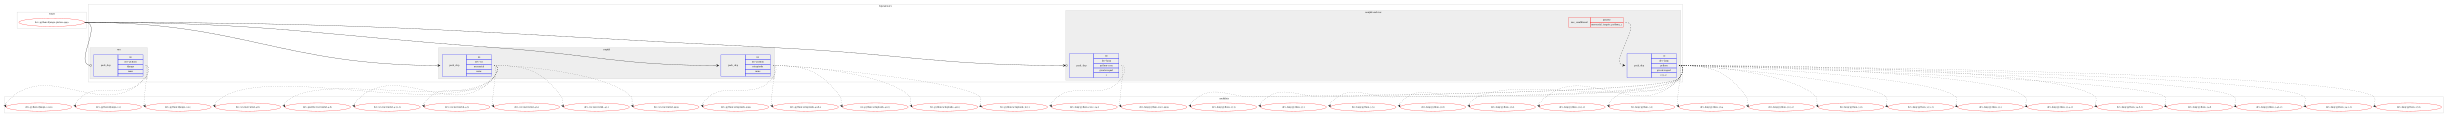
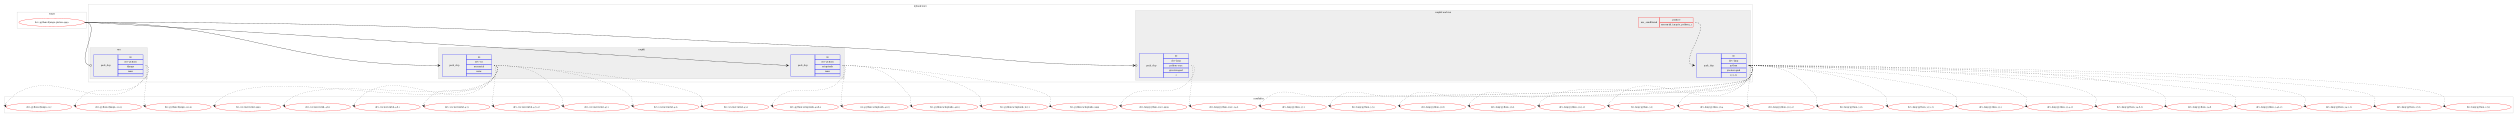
(318, 107) -> (387, 107)
none -> (457, 107)
